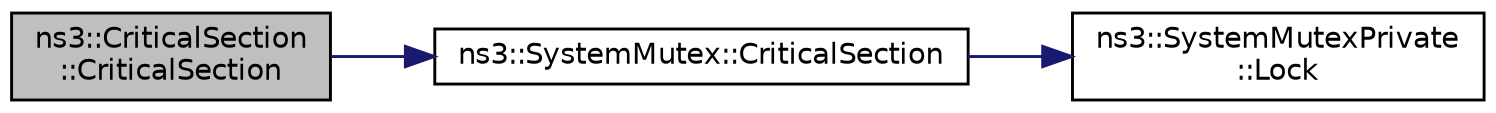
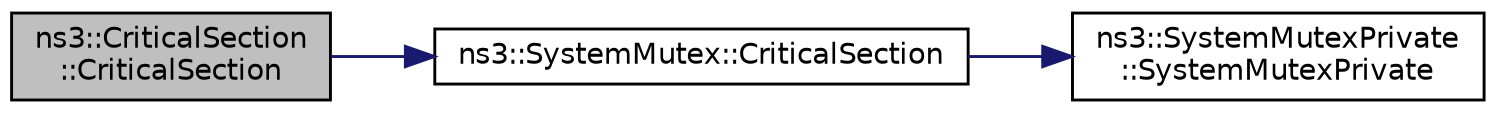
(1278, 57) -> (1278, 57)
